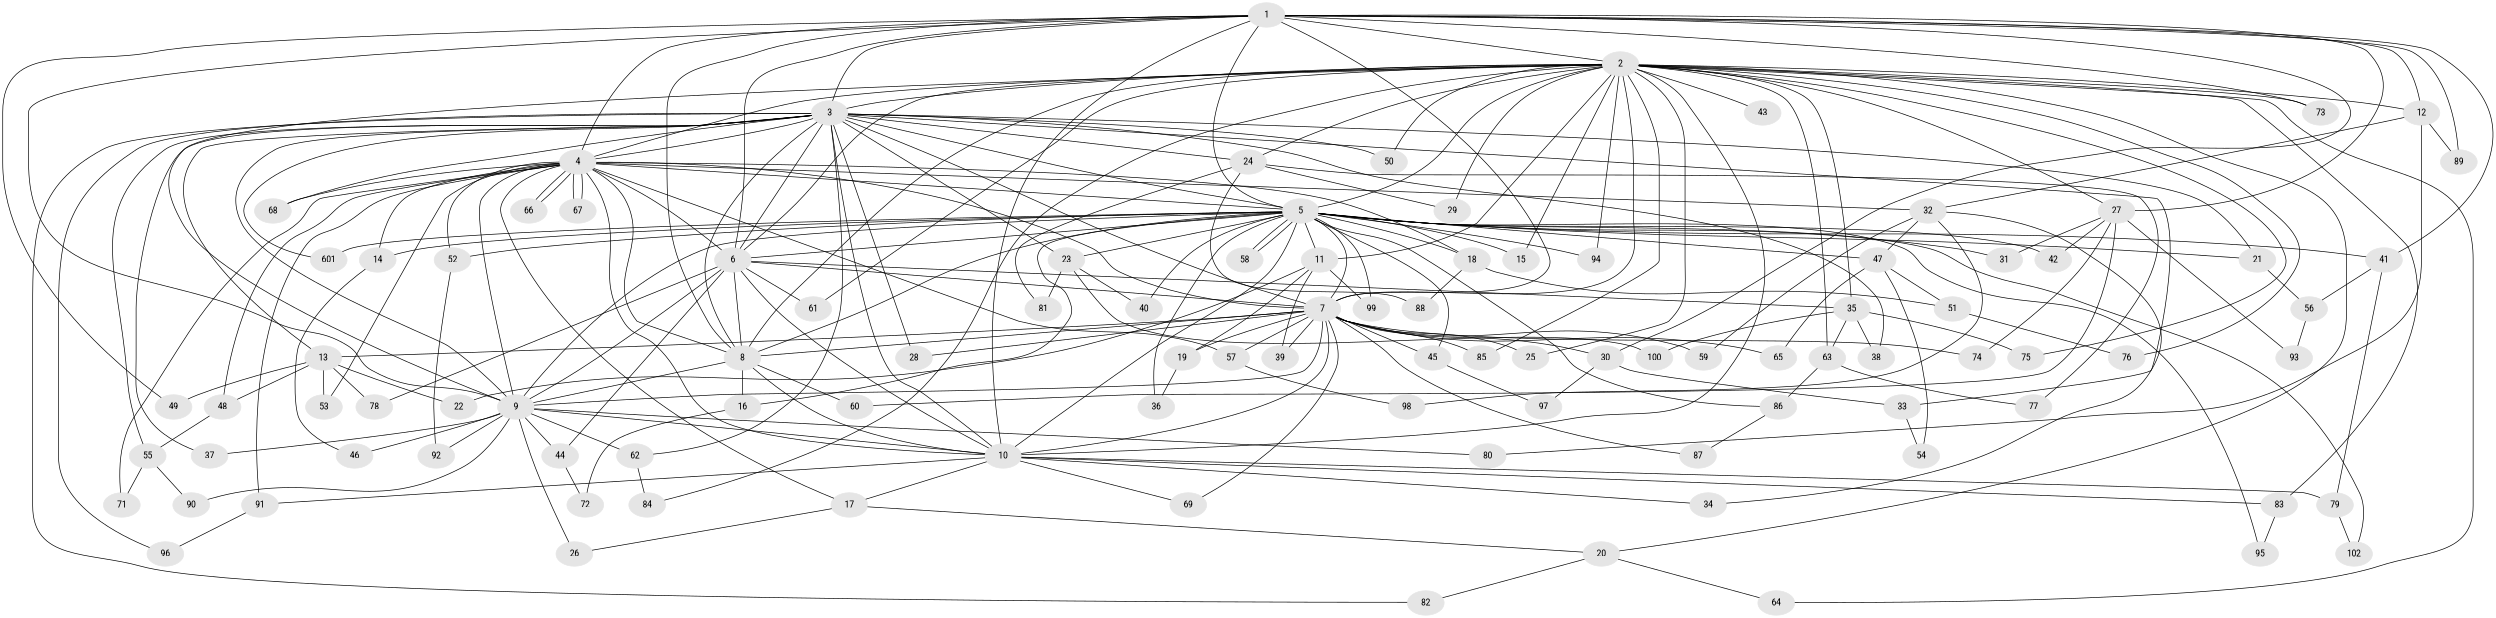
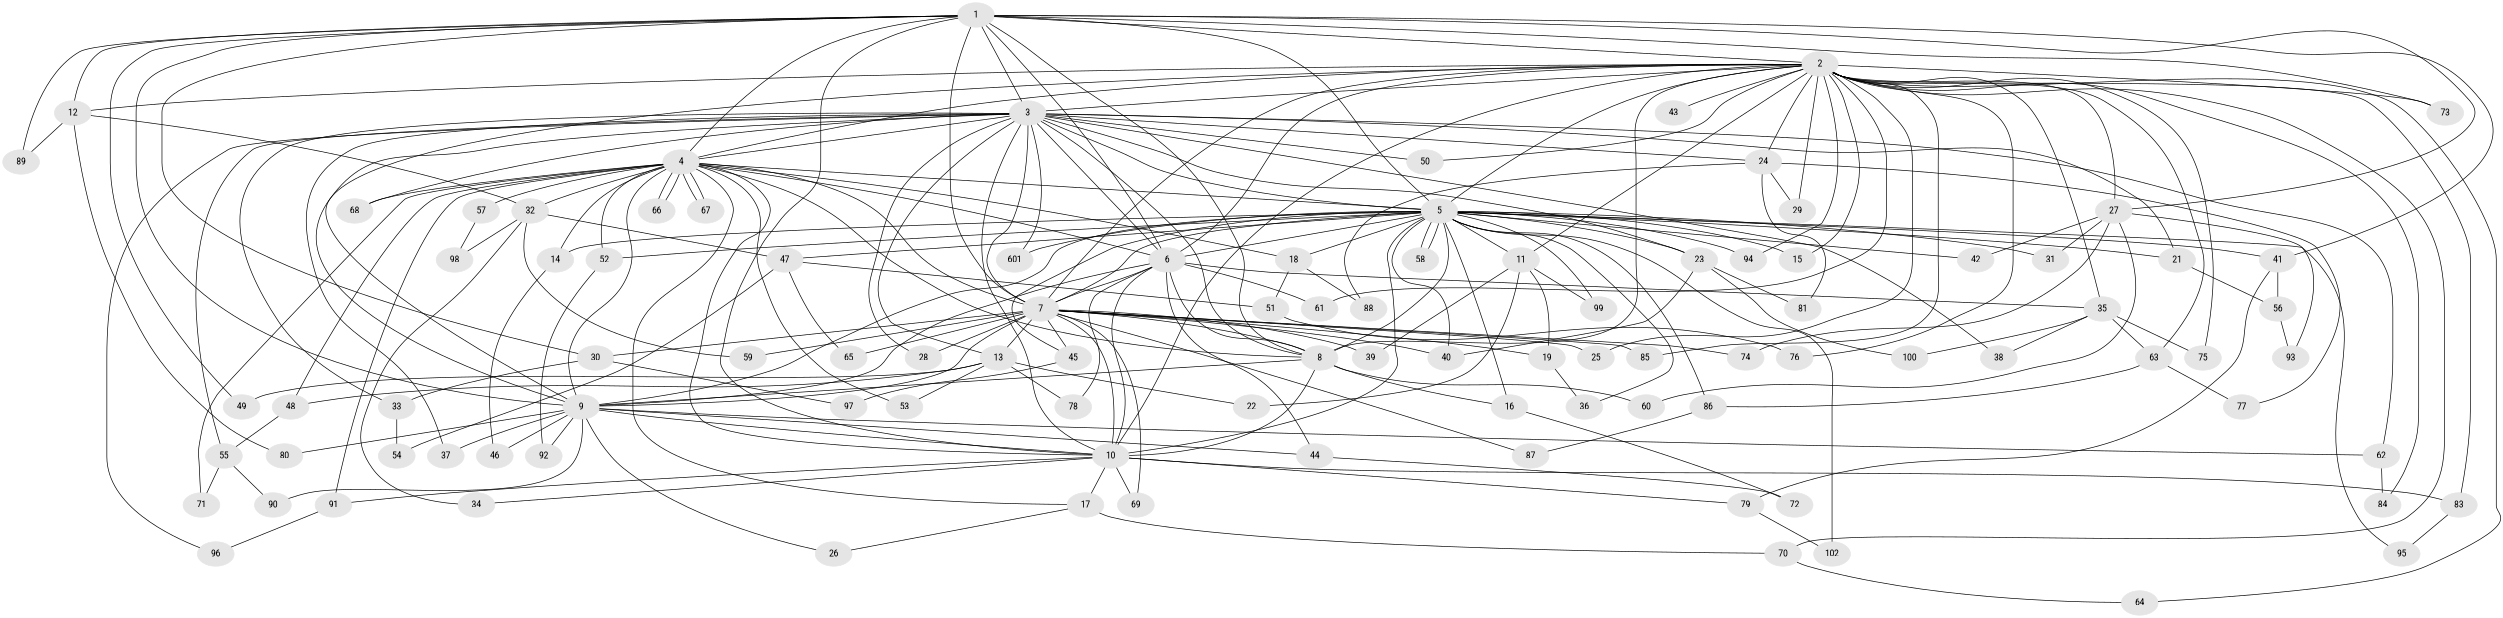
(1277, 333) -> (1319, 335)
(1601, 554) -> (1783, 554)
(1426, 603) -> none
